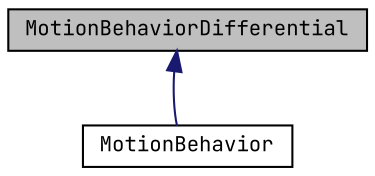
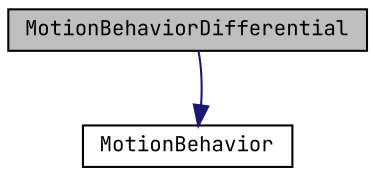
(174, 99) -> (201, 78)
